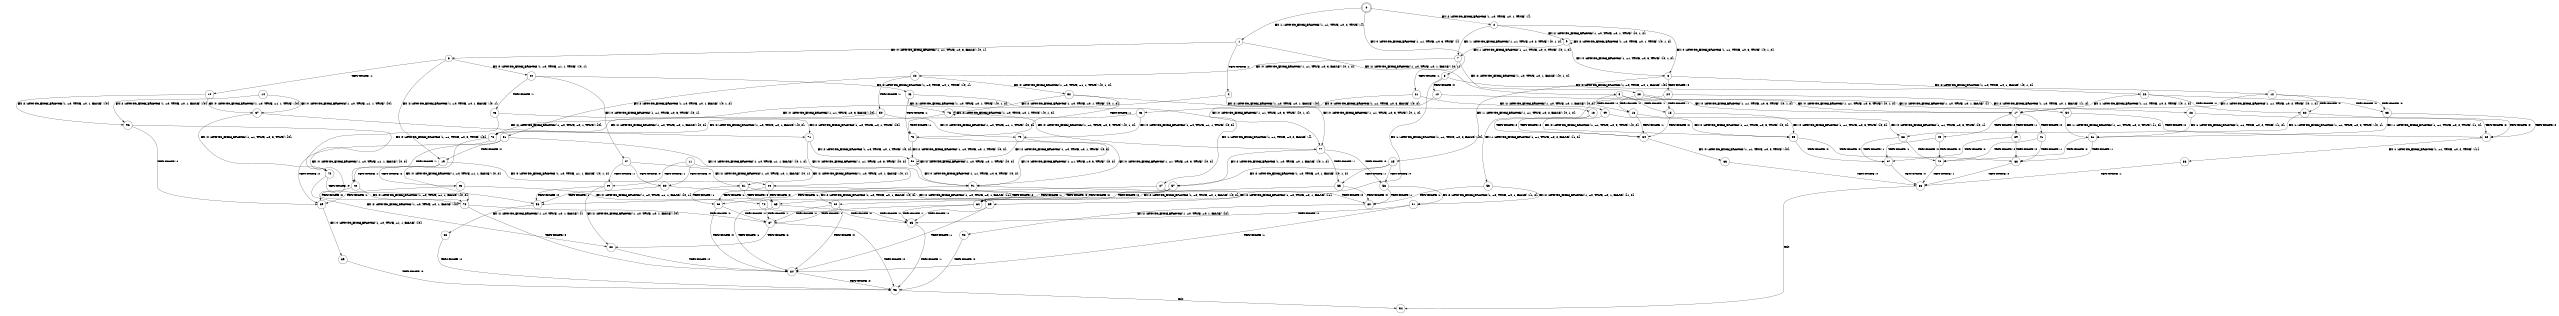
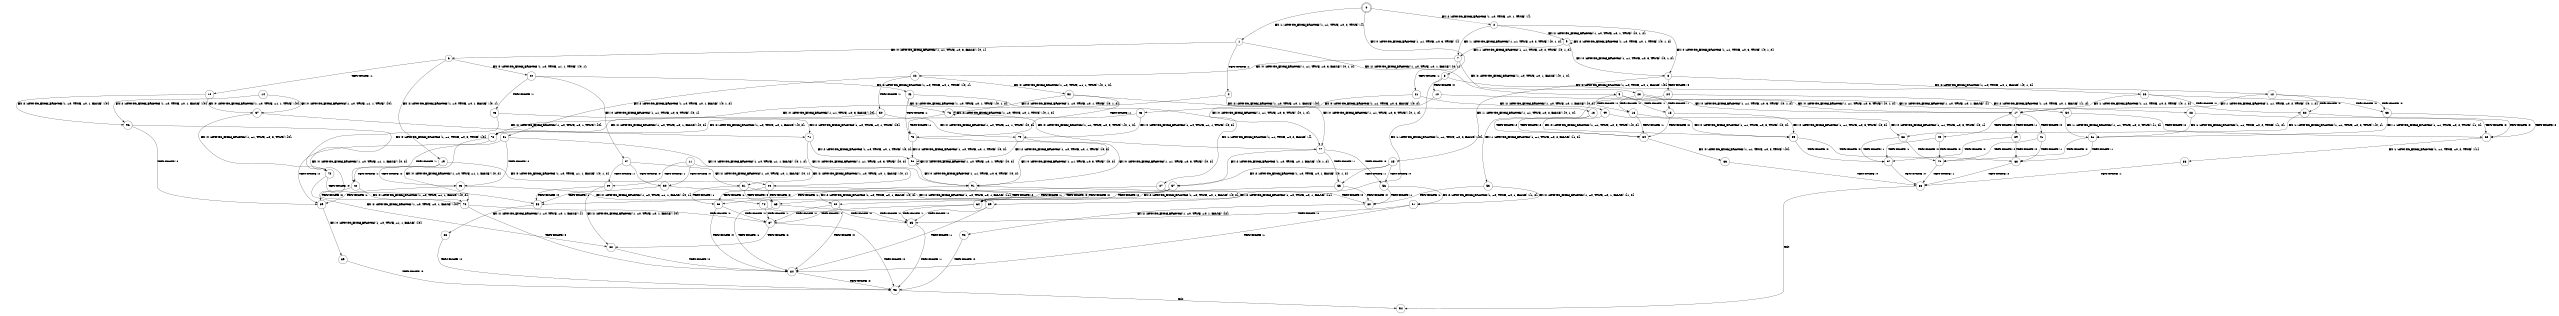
(474, 147) -> (502, 177)
